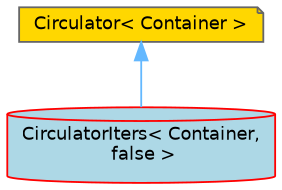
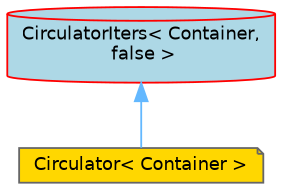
(141, 84) -> (141, 125)
